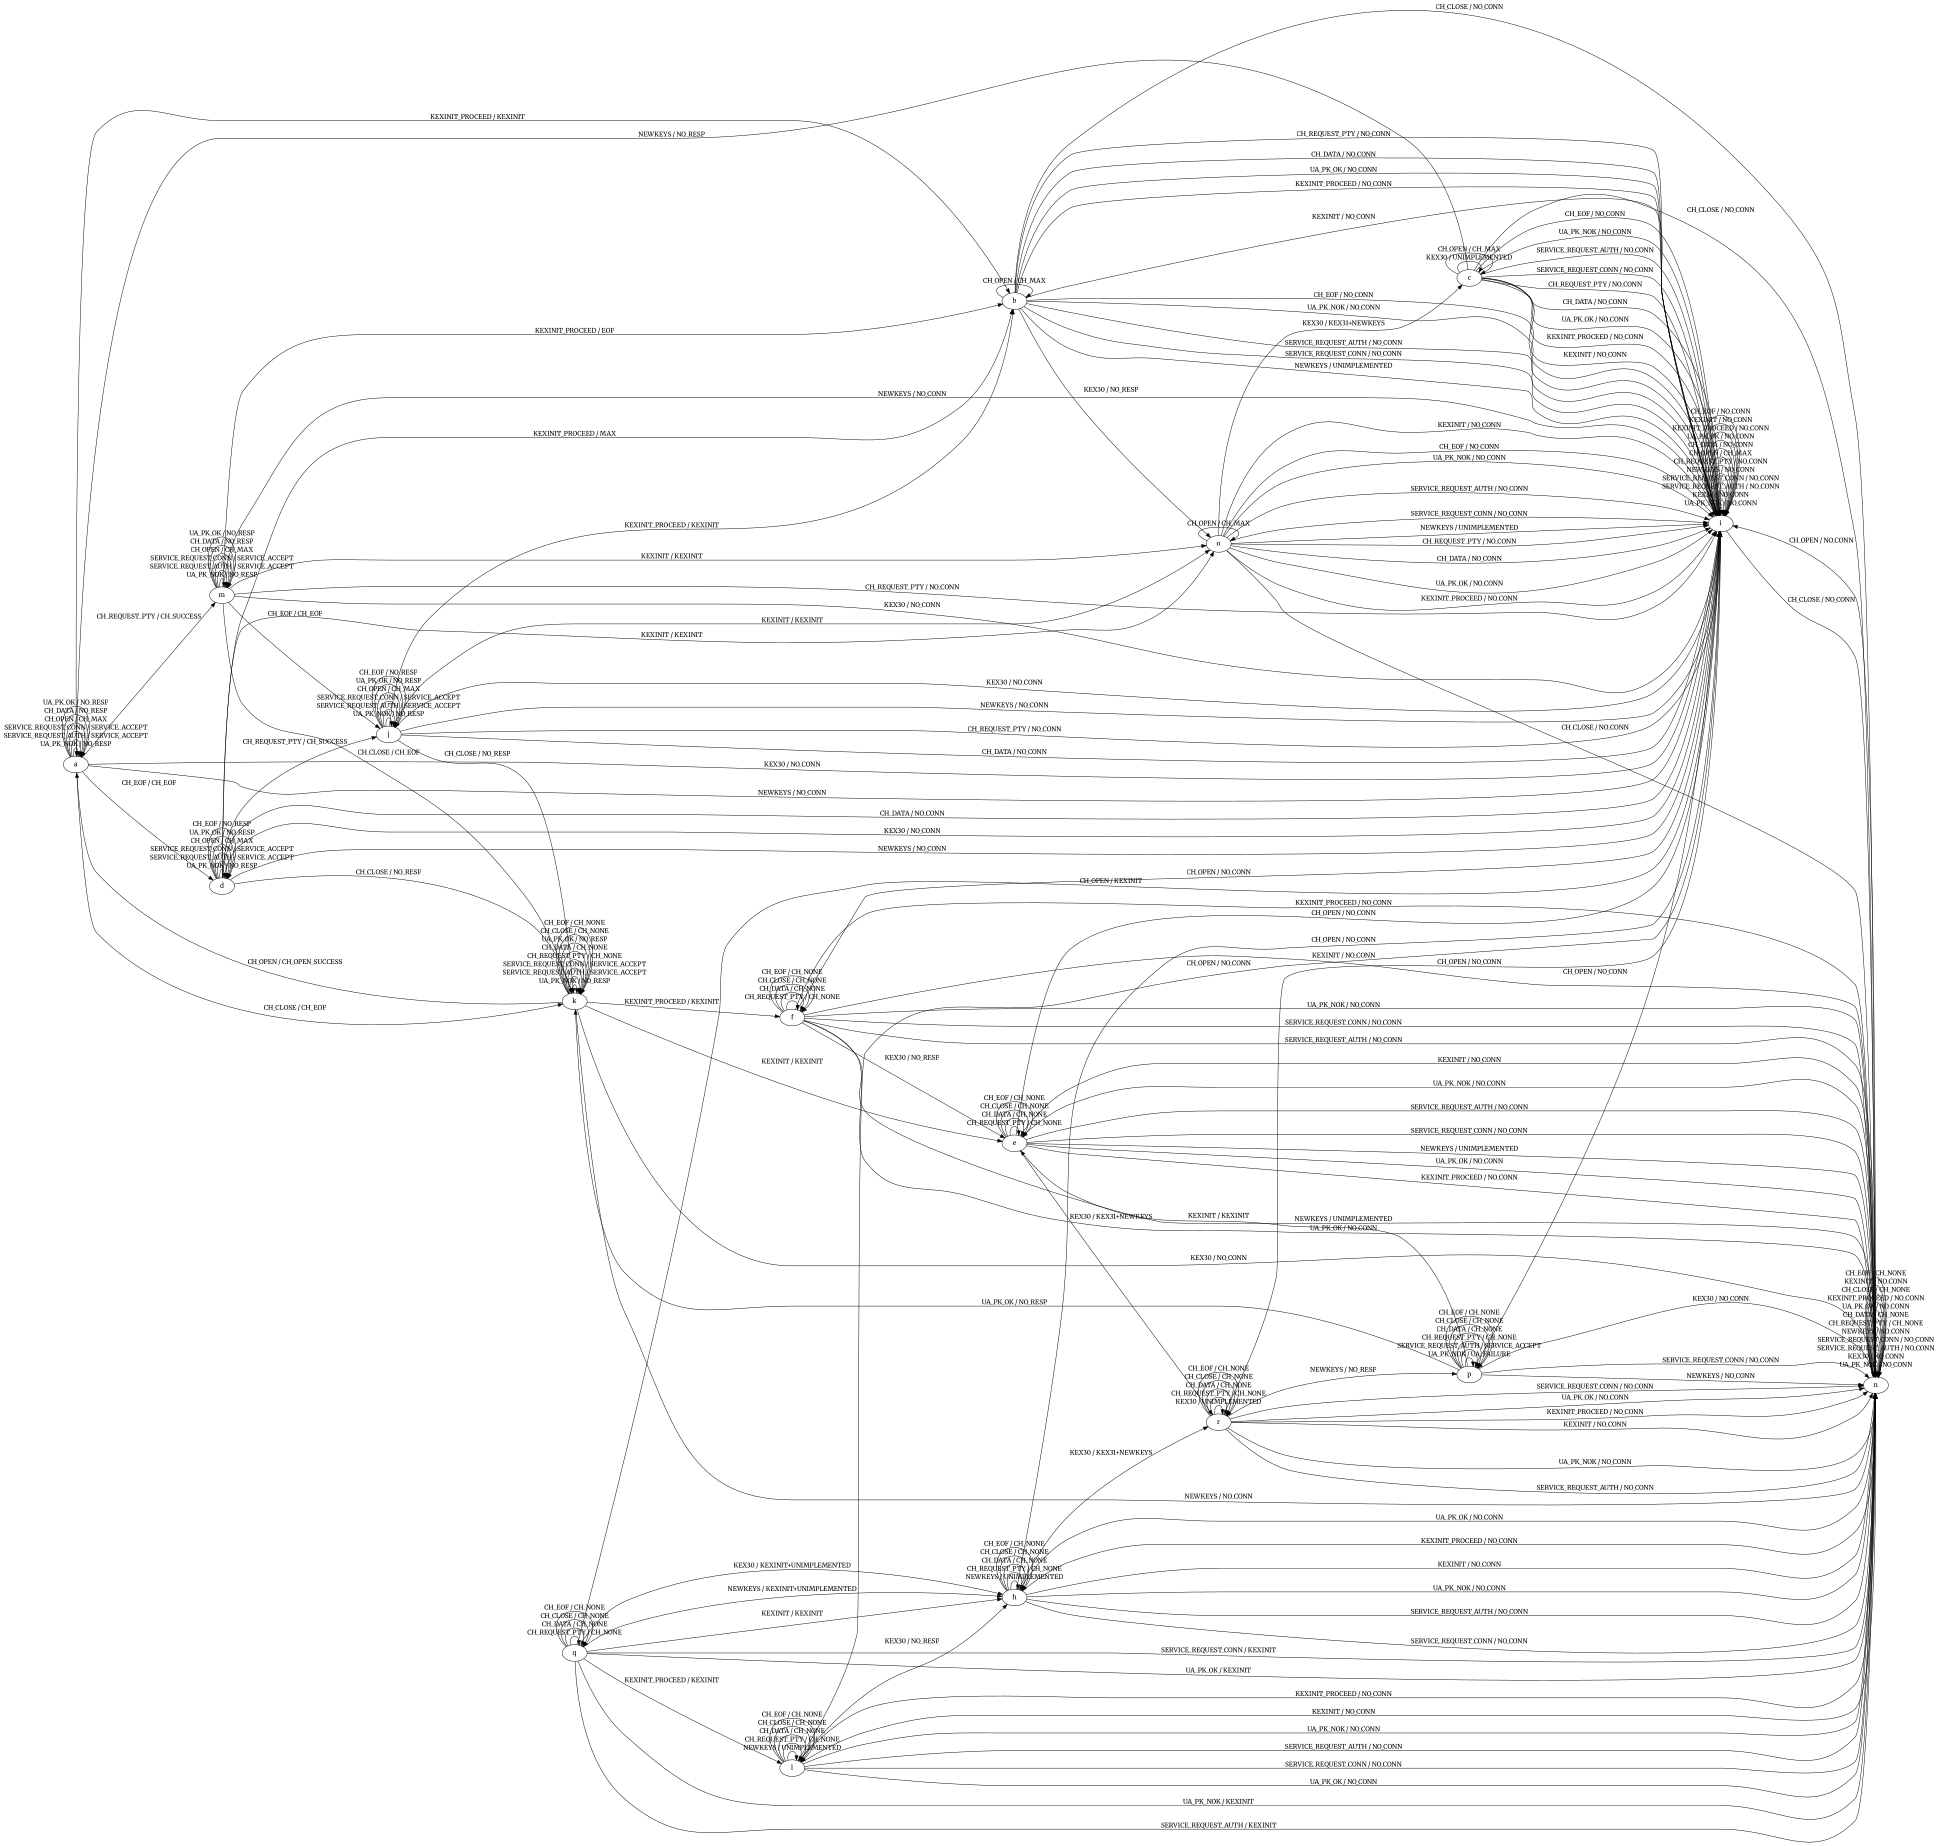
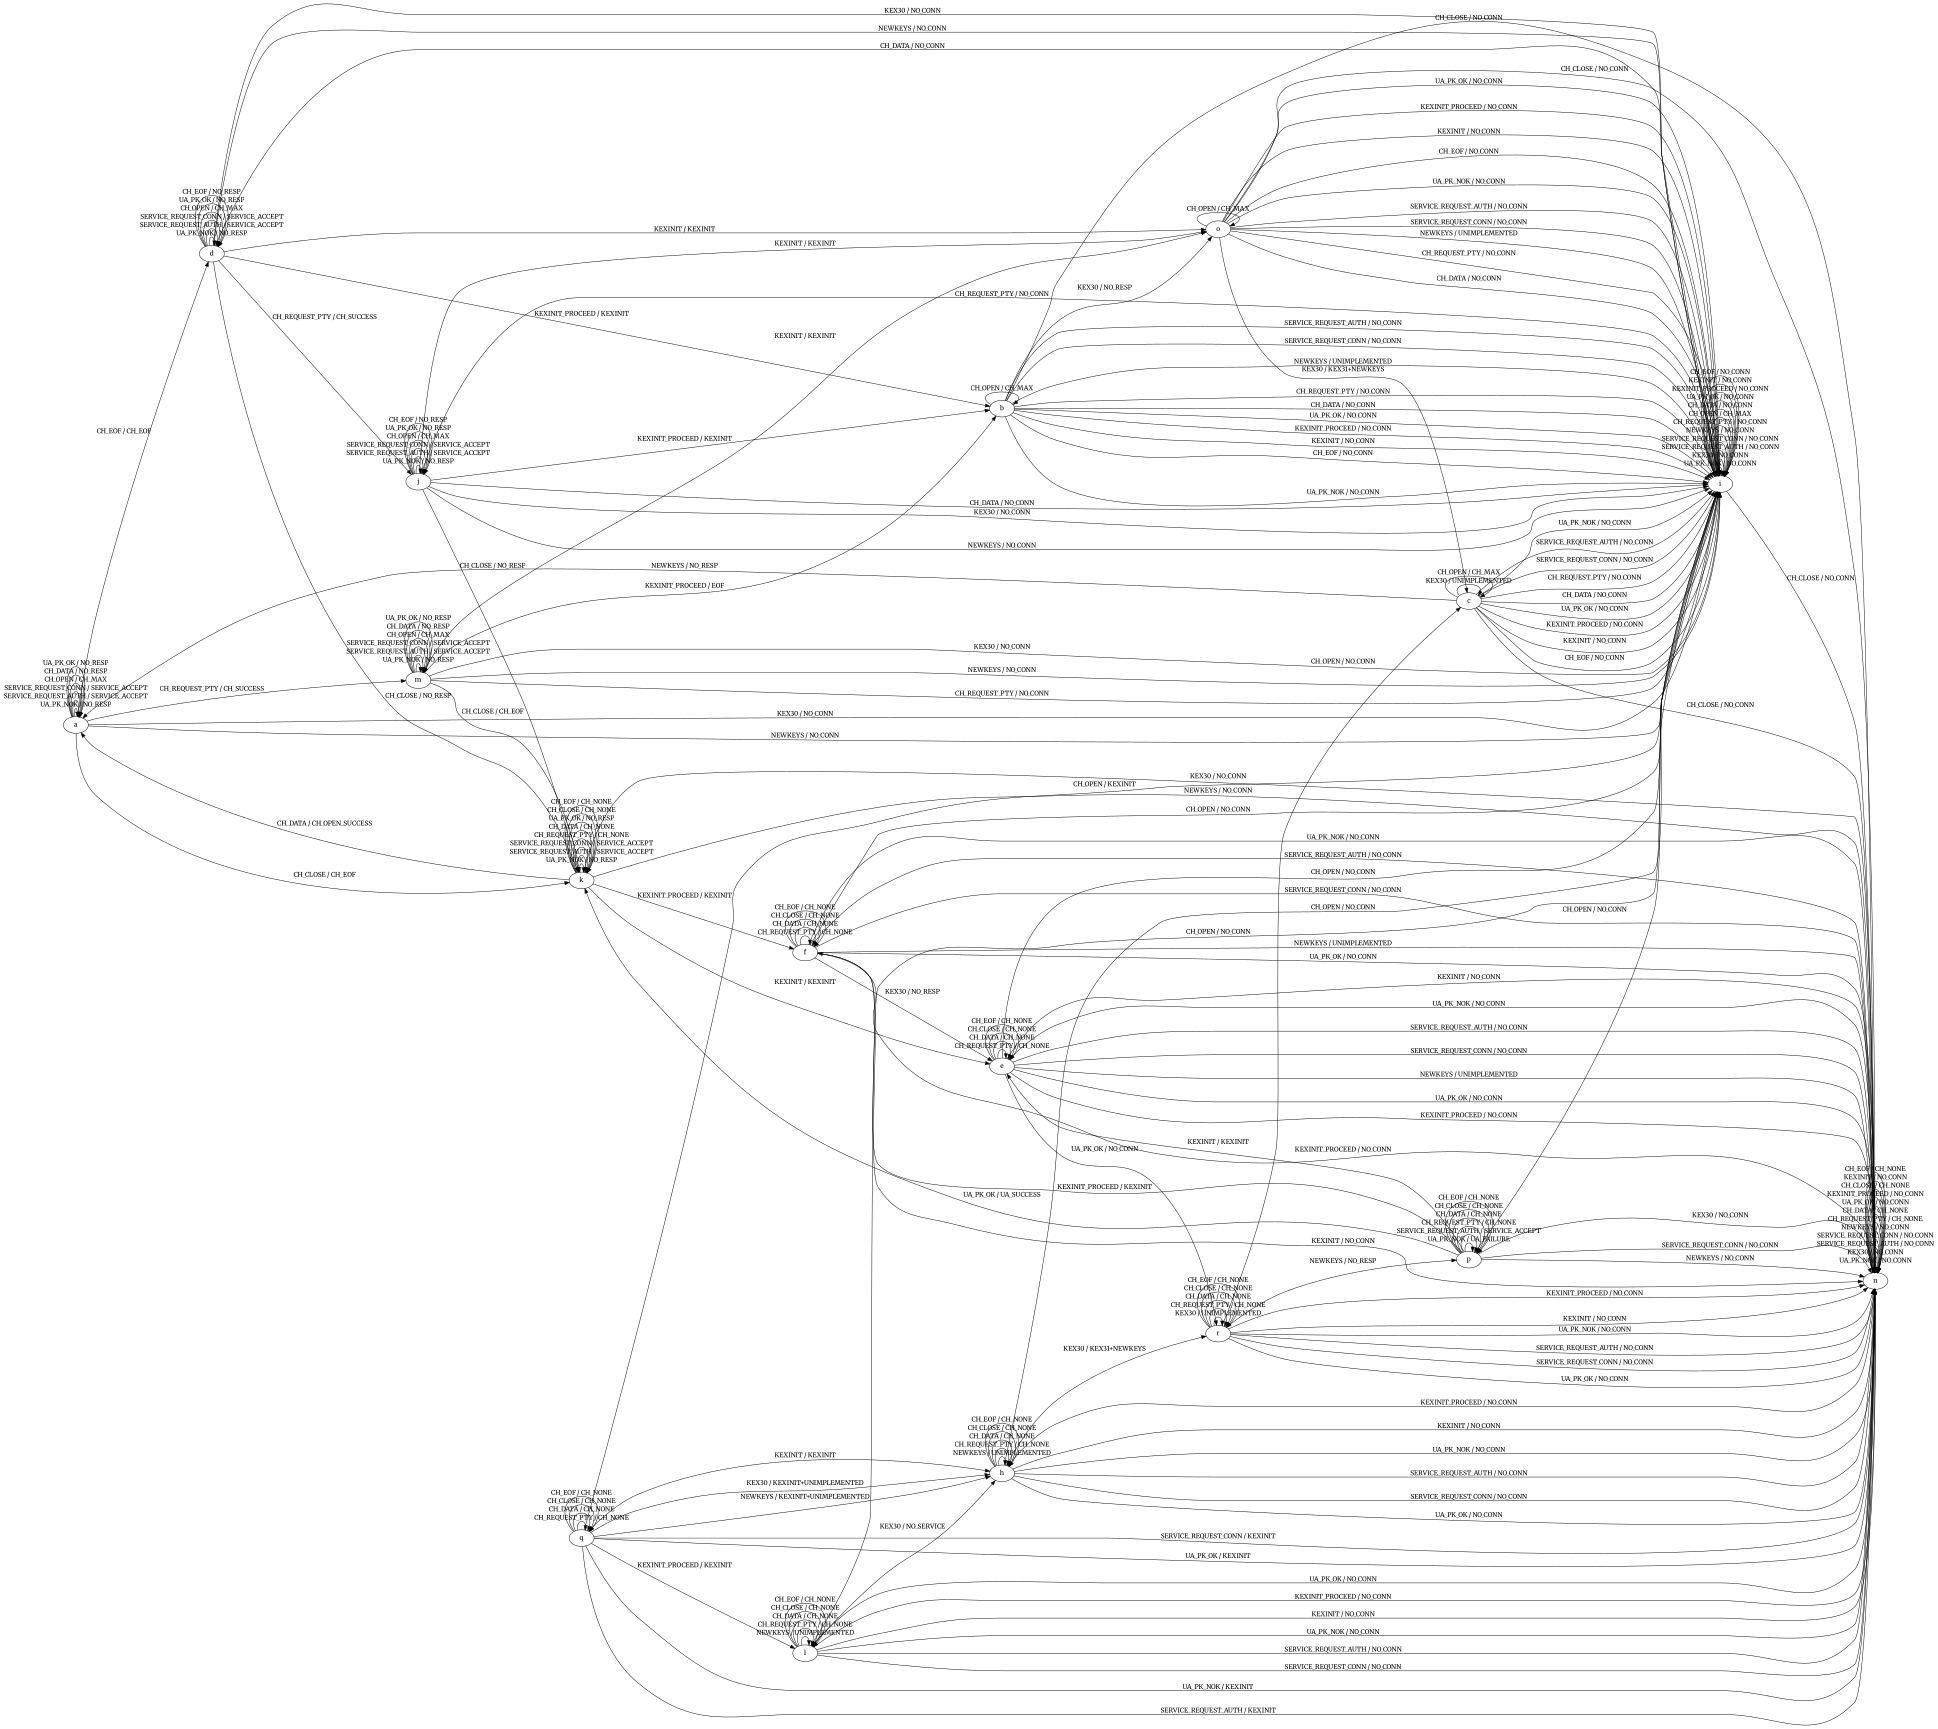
(270, 121) -> none
(575, 434) -> (582, 314)
(300, 667) -> none
(1872, 916) -> none
(295, 962) -> (325, 824)
(1461, 966) -> (1278, 941)
none -> (1056, 1191)
(1111, 1217) -> (1105, 1149)
(1014, 1303) -> (1002, 1195)
(912, 1642) -> (913, 1527)
